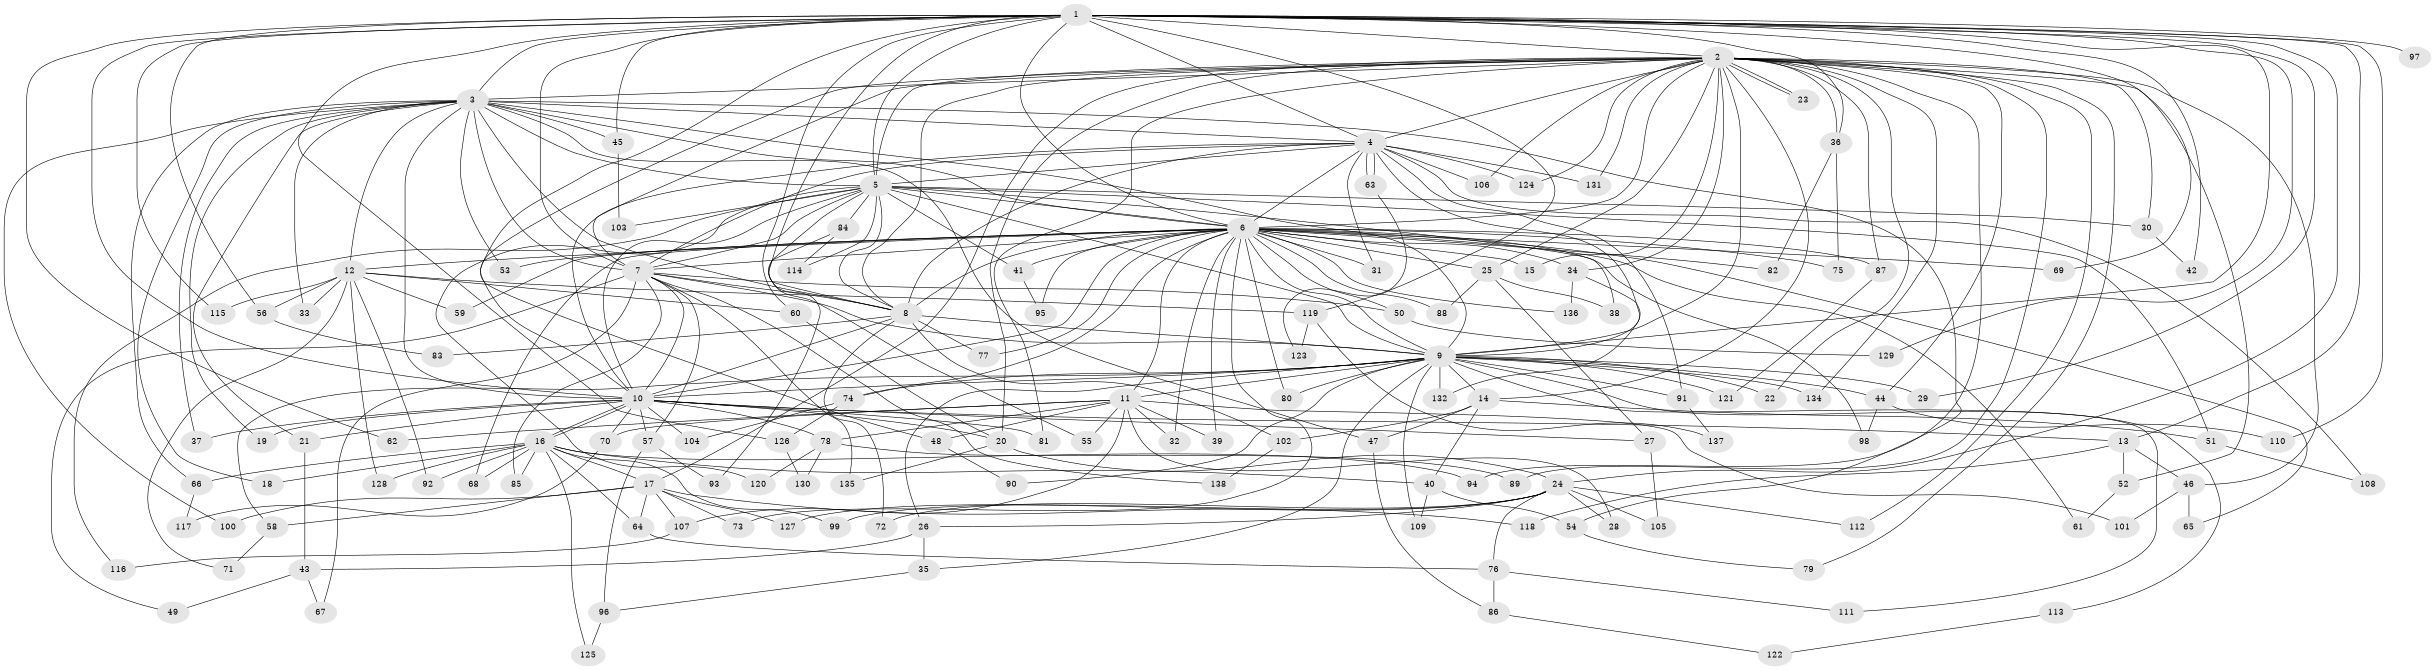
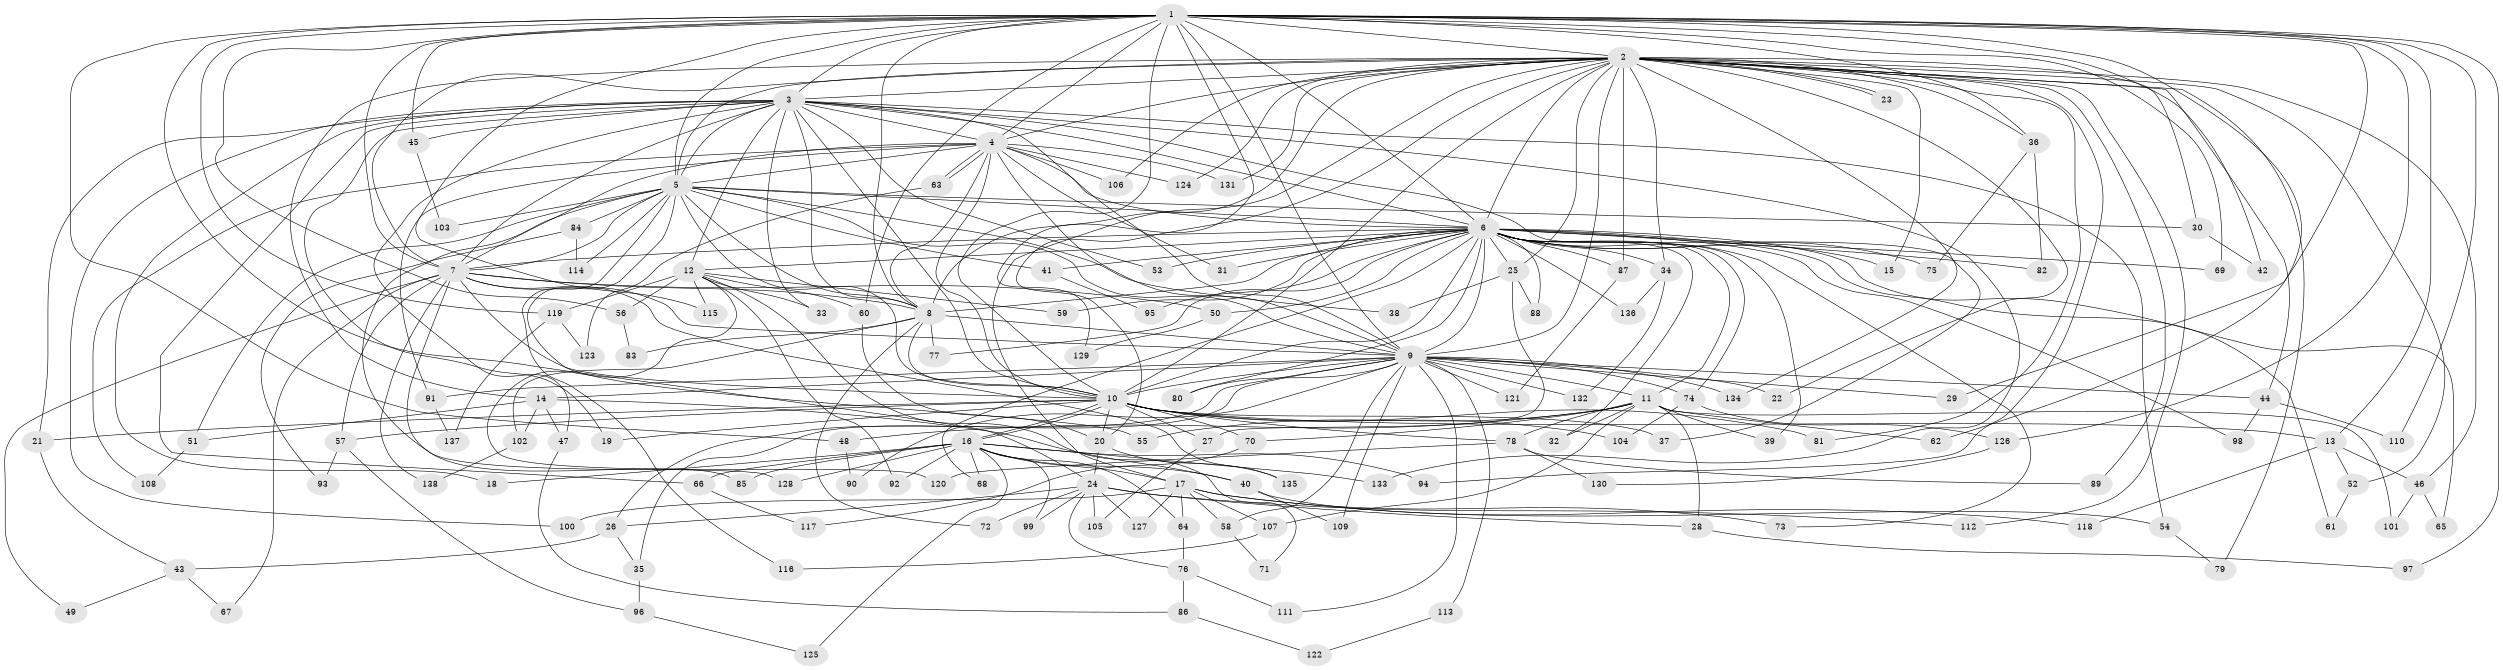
none -> (1380, 485)
none -> (2052, 553)
